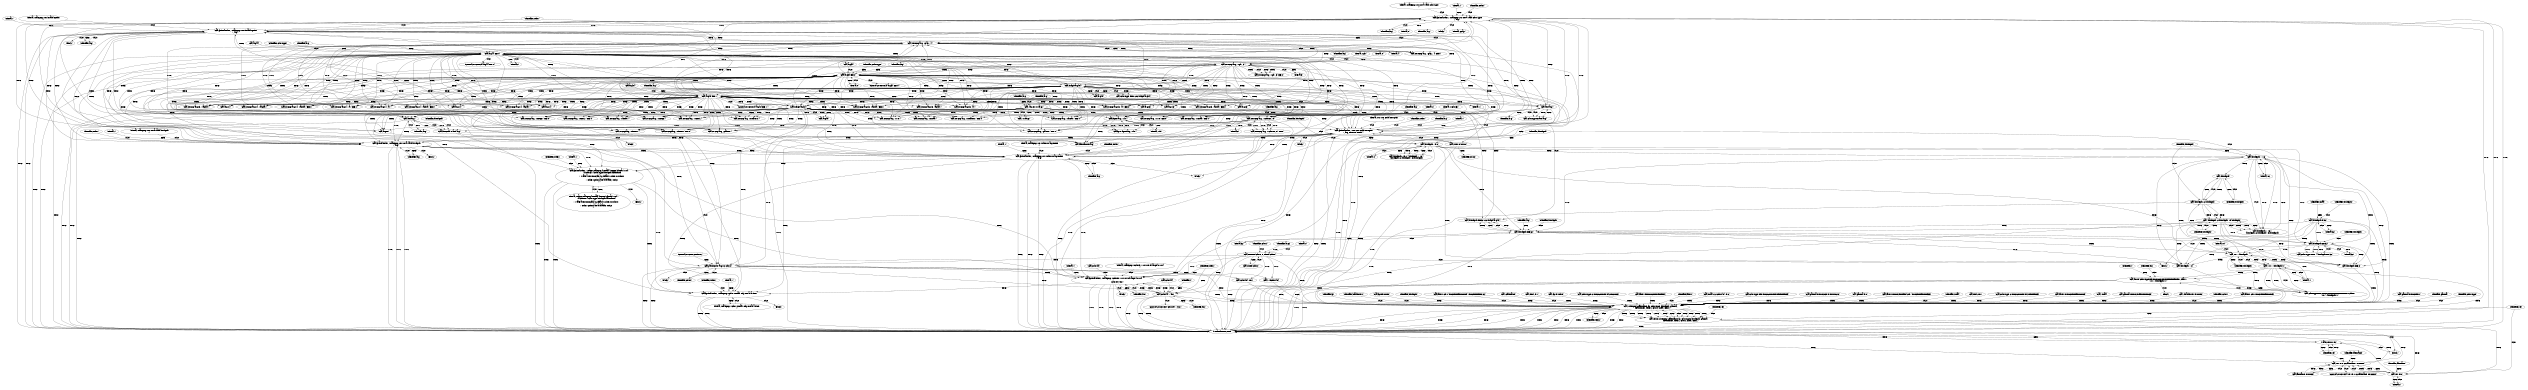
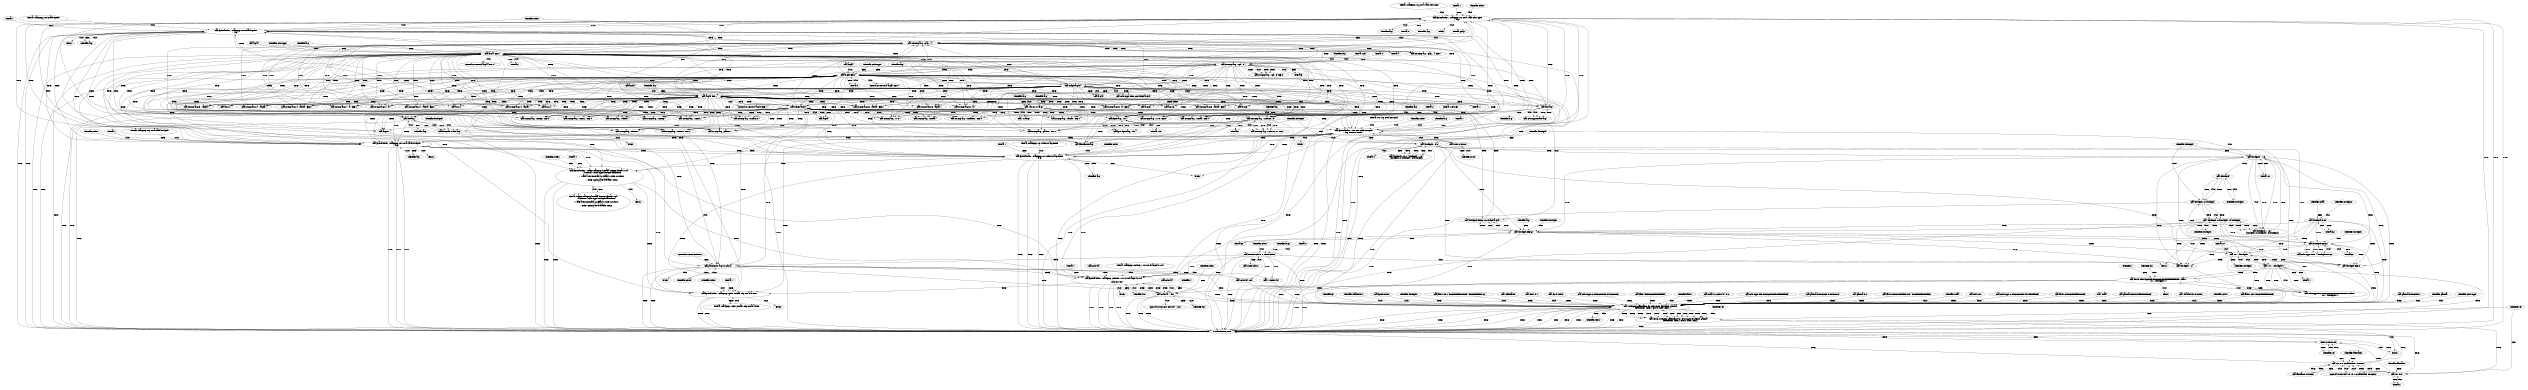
(1483, 125) -> (1466, 151)
(2329, 342) -> (2329, 342)
